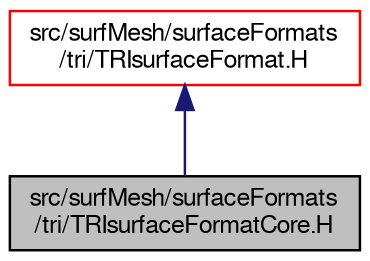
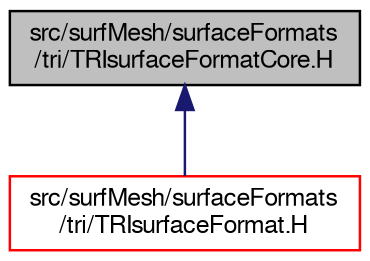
(185, 143) -> (185, 143)
